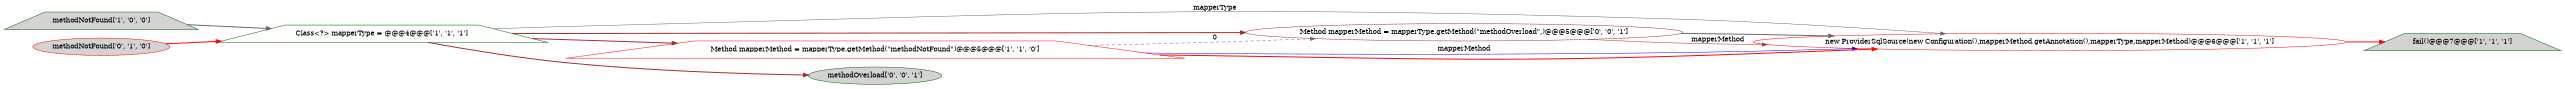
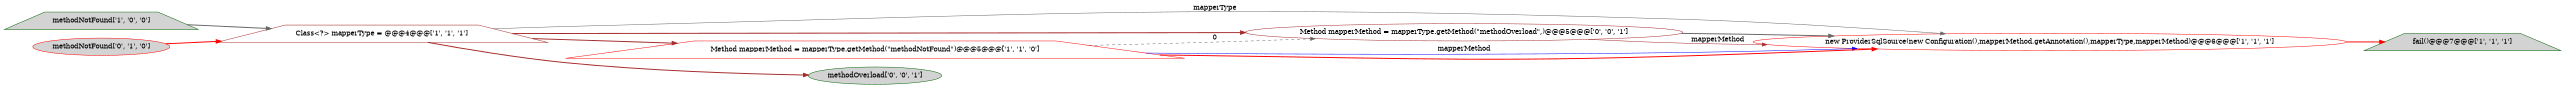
(382, 34) -> (382, 34)
